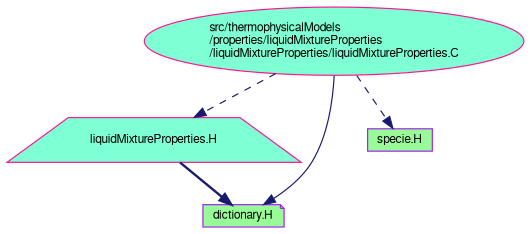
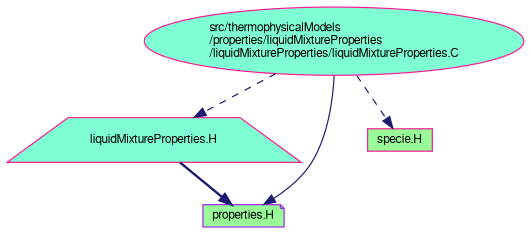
(400, 140) -> (400, 140)
(244, 216) -> (244, 216)
